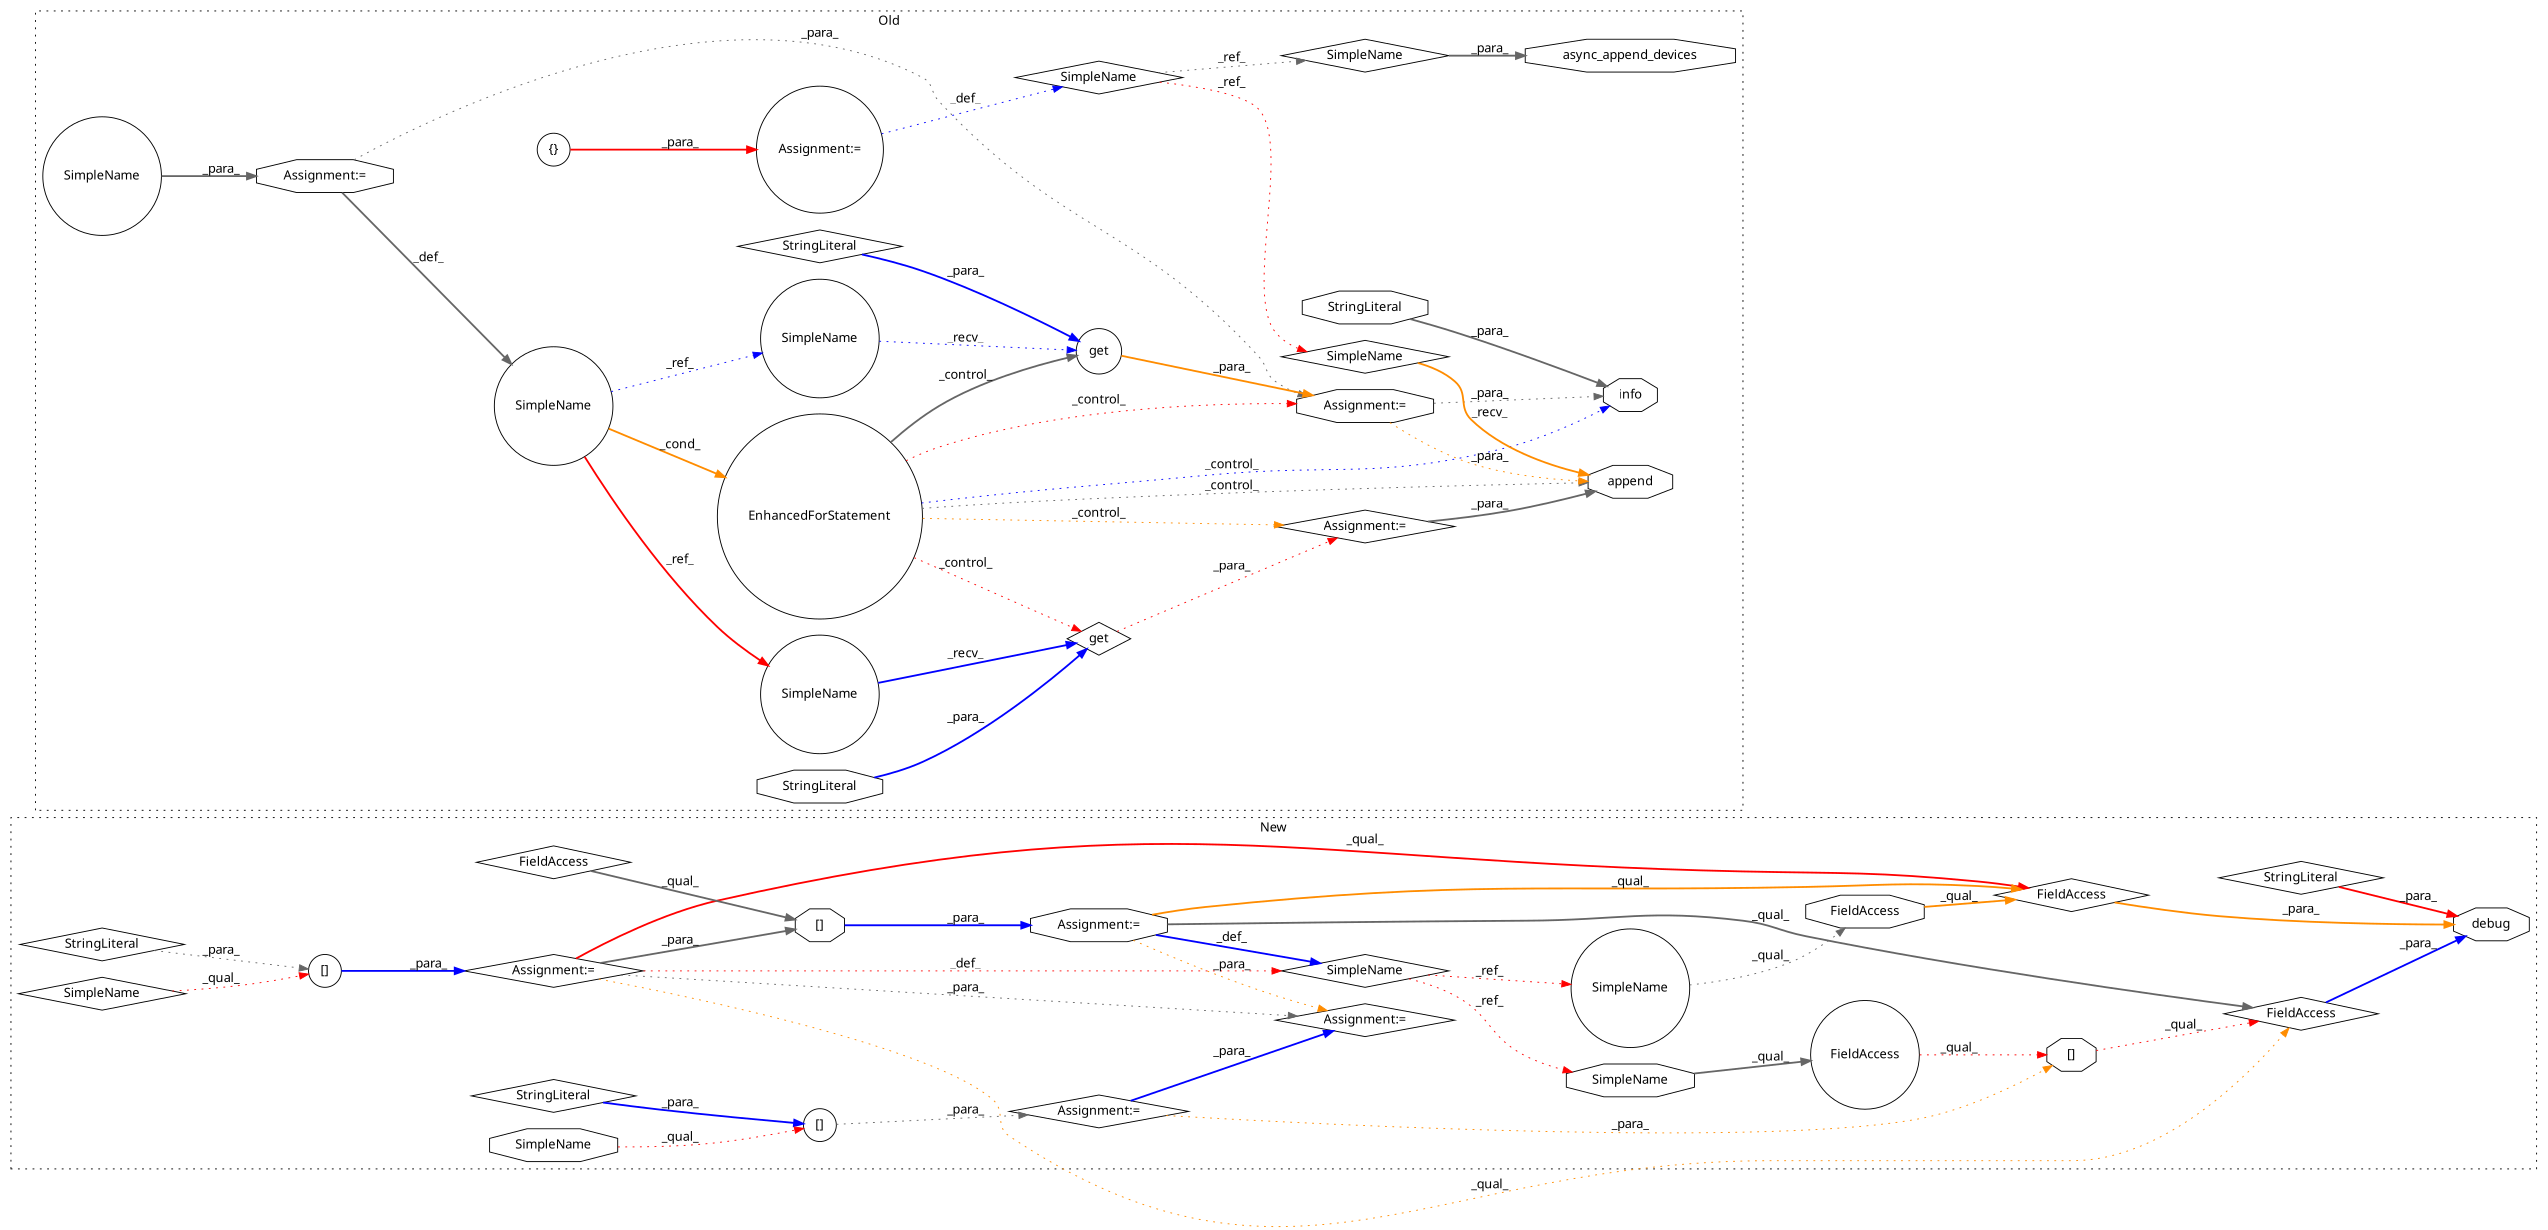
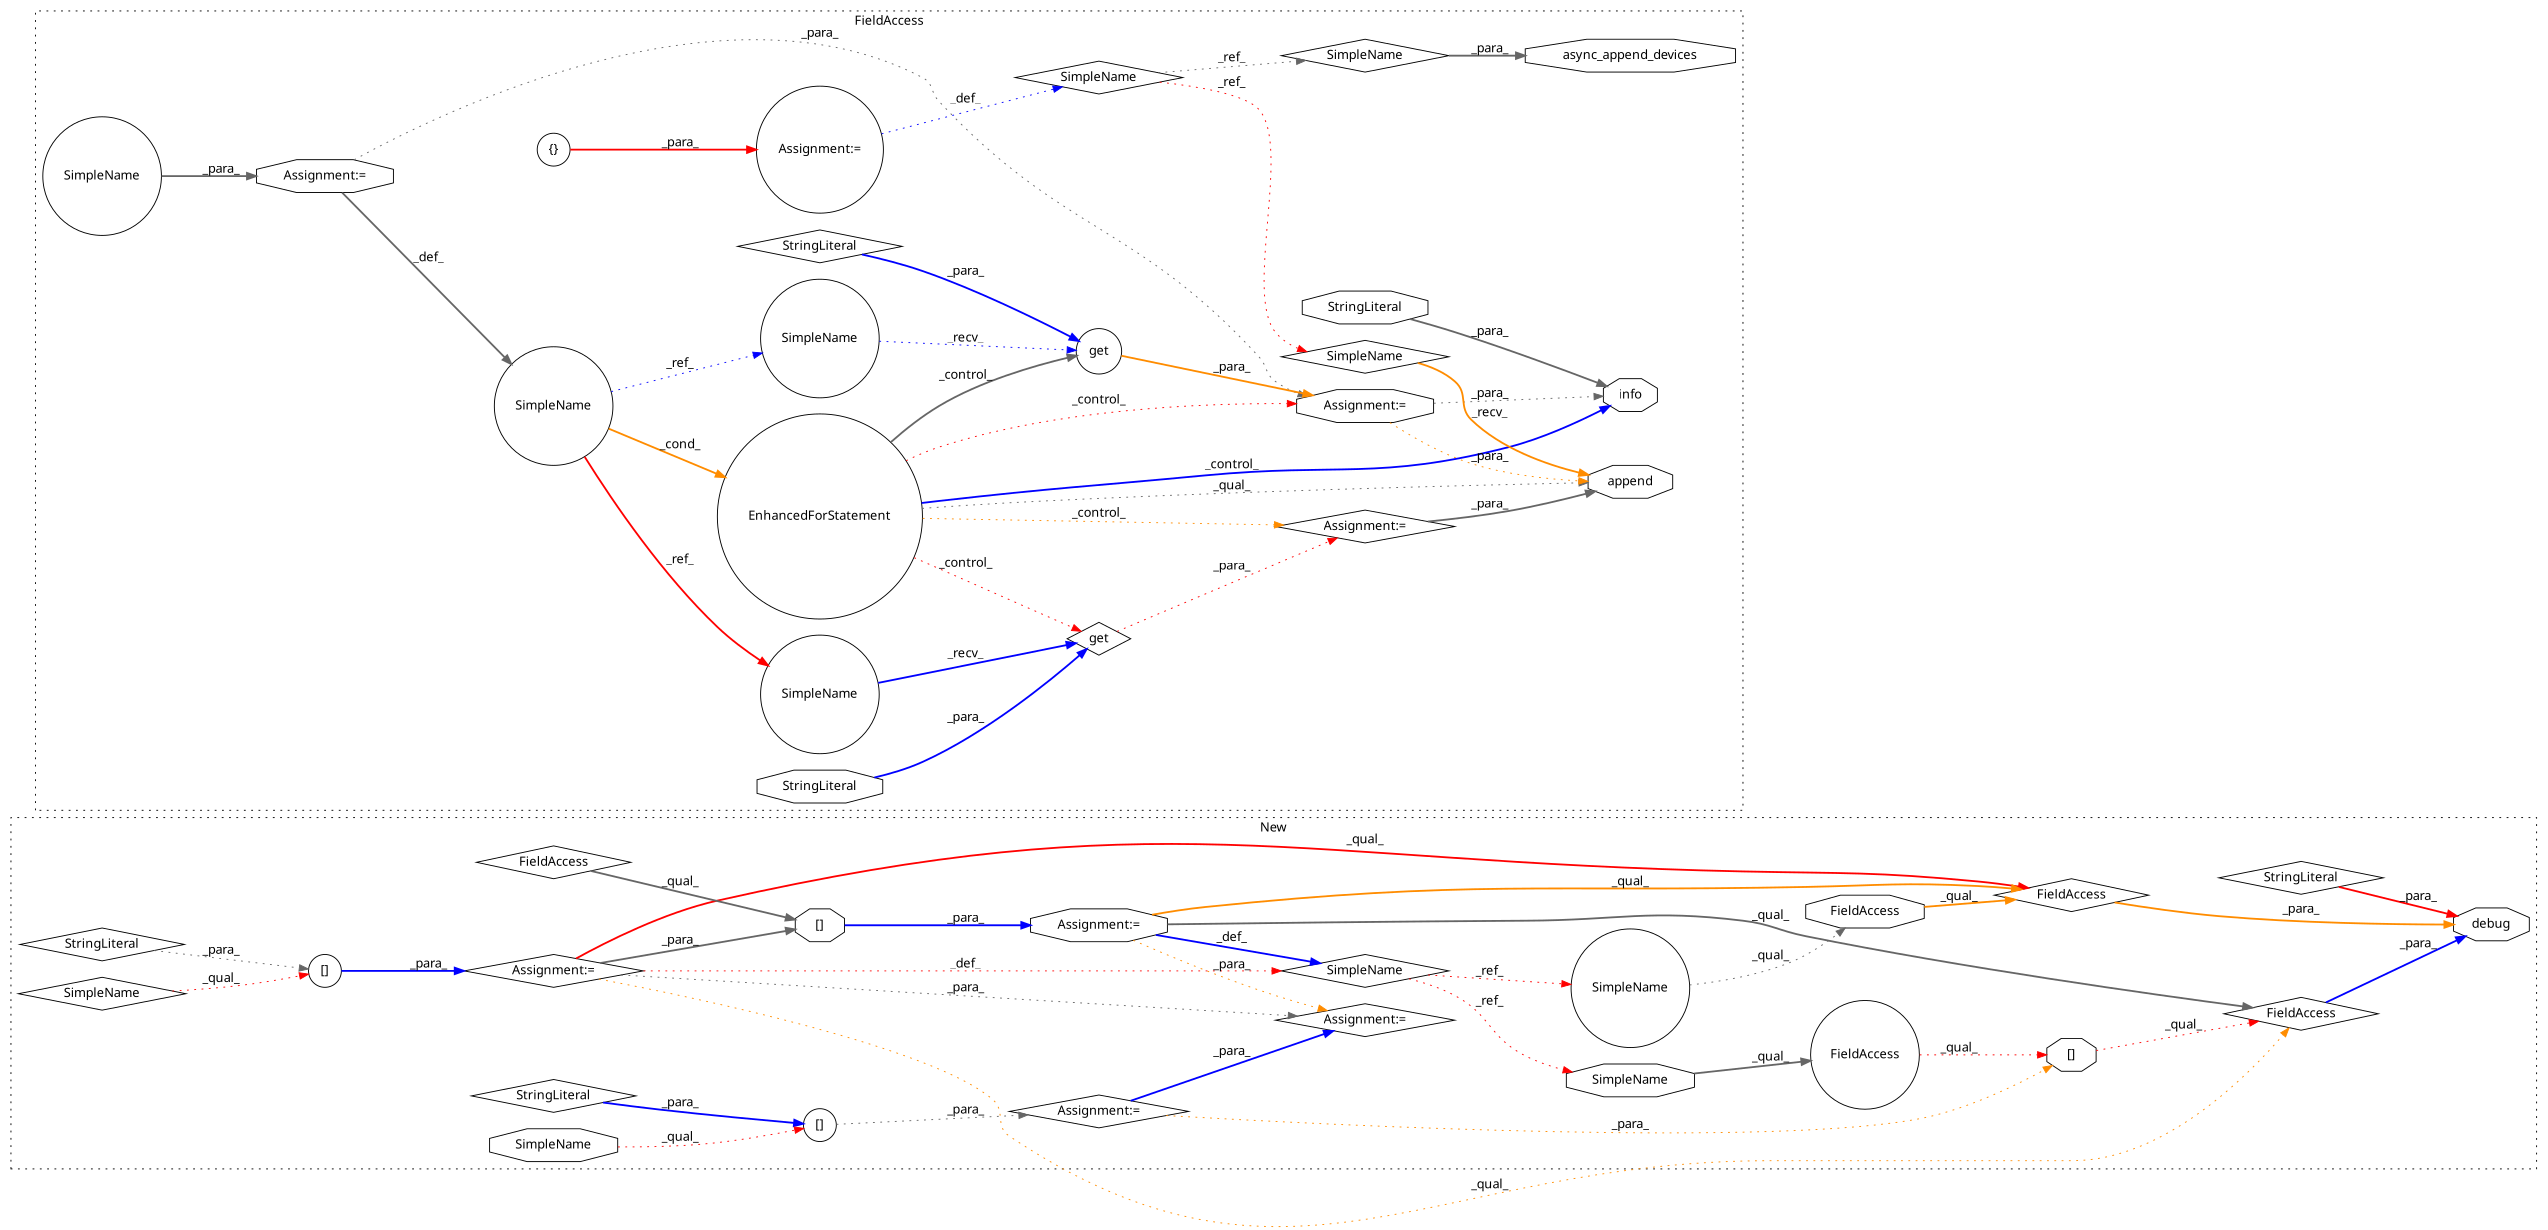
(889, 21) -> (889, 21)
(1265, 471) -> (1265, 471)
(1232, 486) -> (1232, 486)
